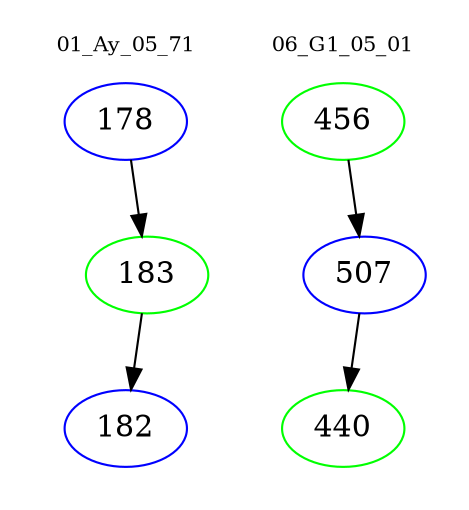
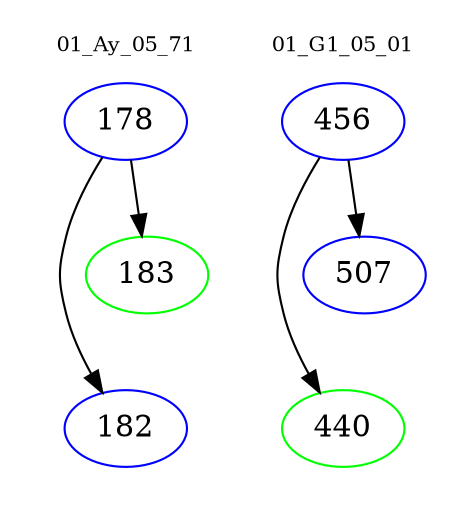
(343, 46) -> (343, 46)
(343, 122) -> (343, 122)
(138, 341) -> (61, 264)
(355, 341) -> (278, 264)
